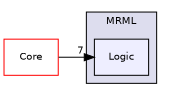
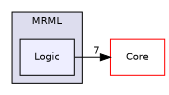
(71, 57) -> (89, 57)
